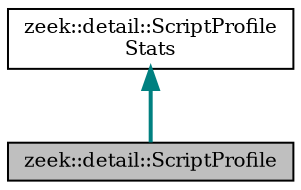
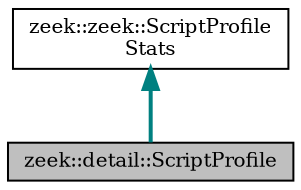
(151, 39) -> (151, 39)
